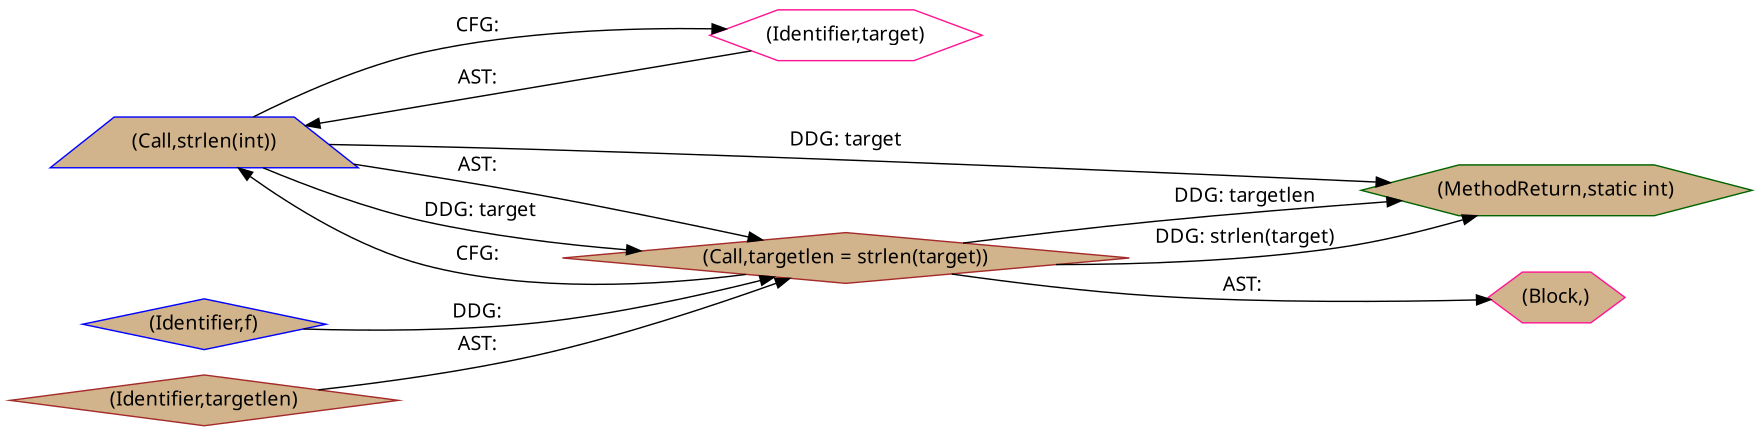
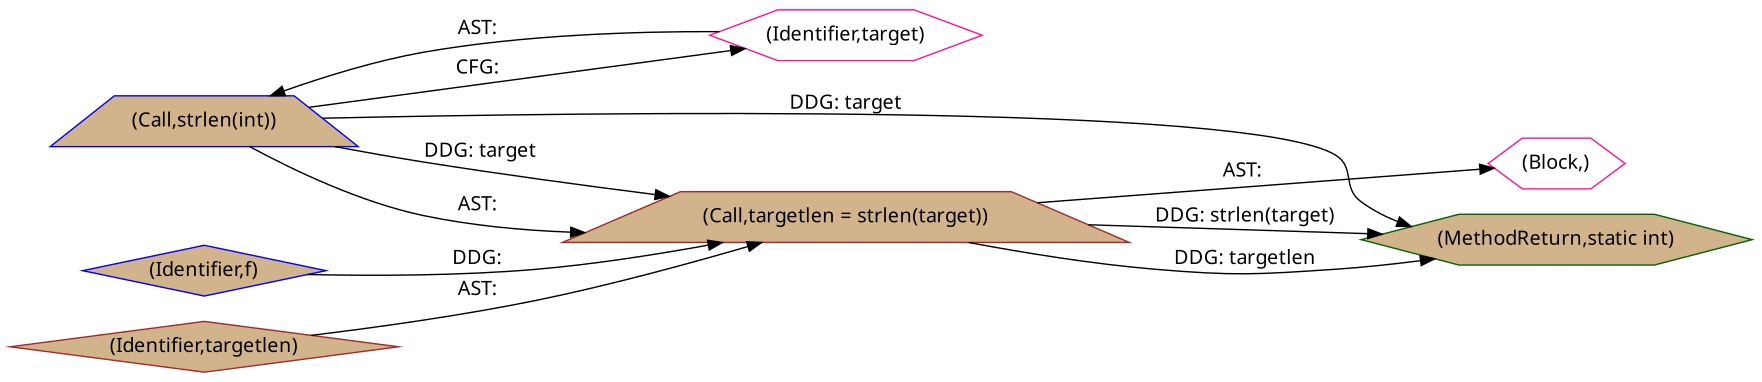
(846, 258) -> (846, 217)
(487, 277) -> none
(1557, 297) -> (1557, 164)
